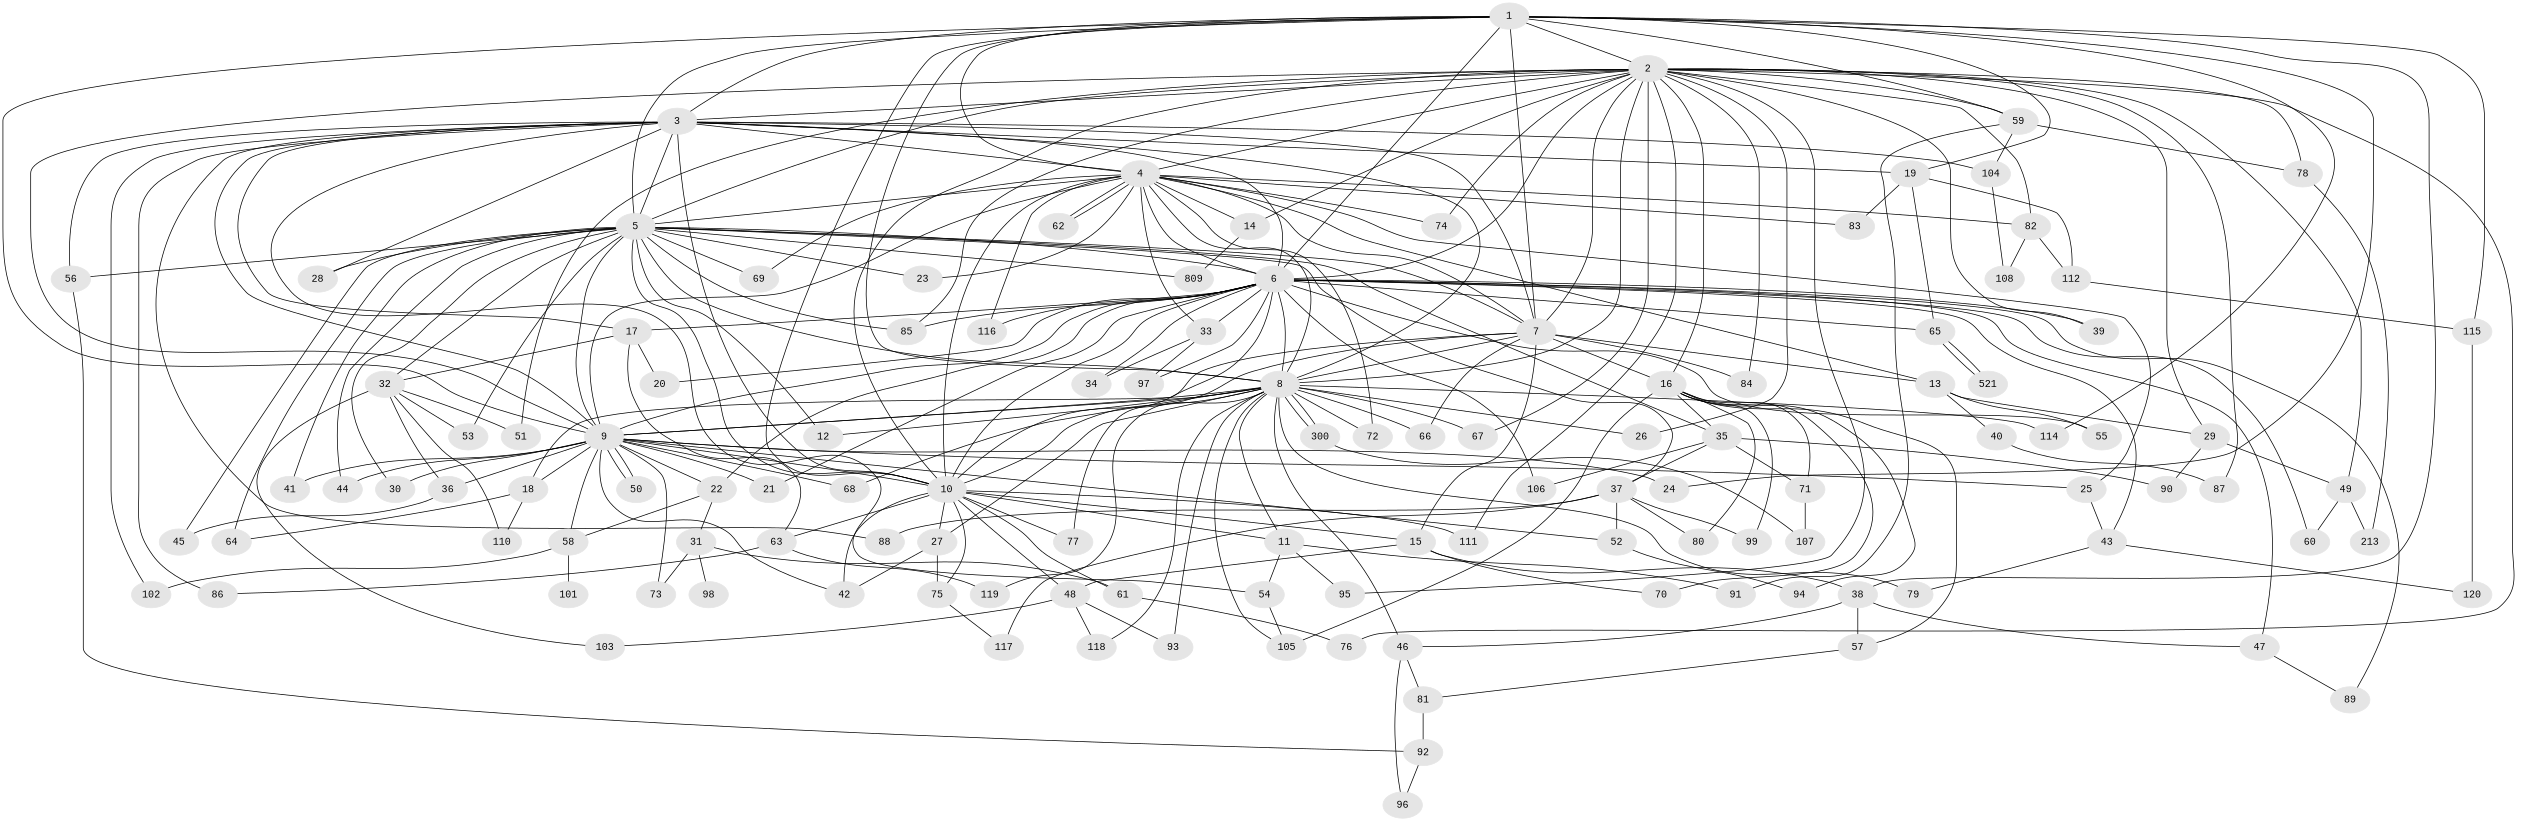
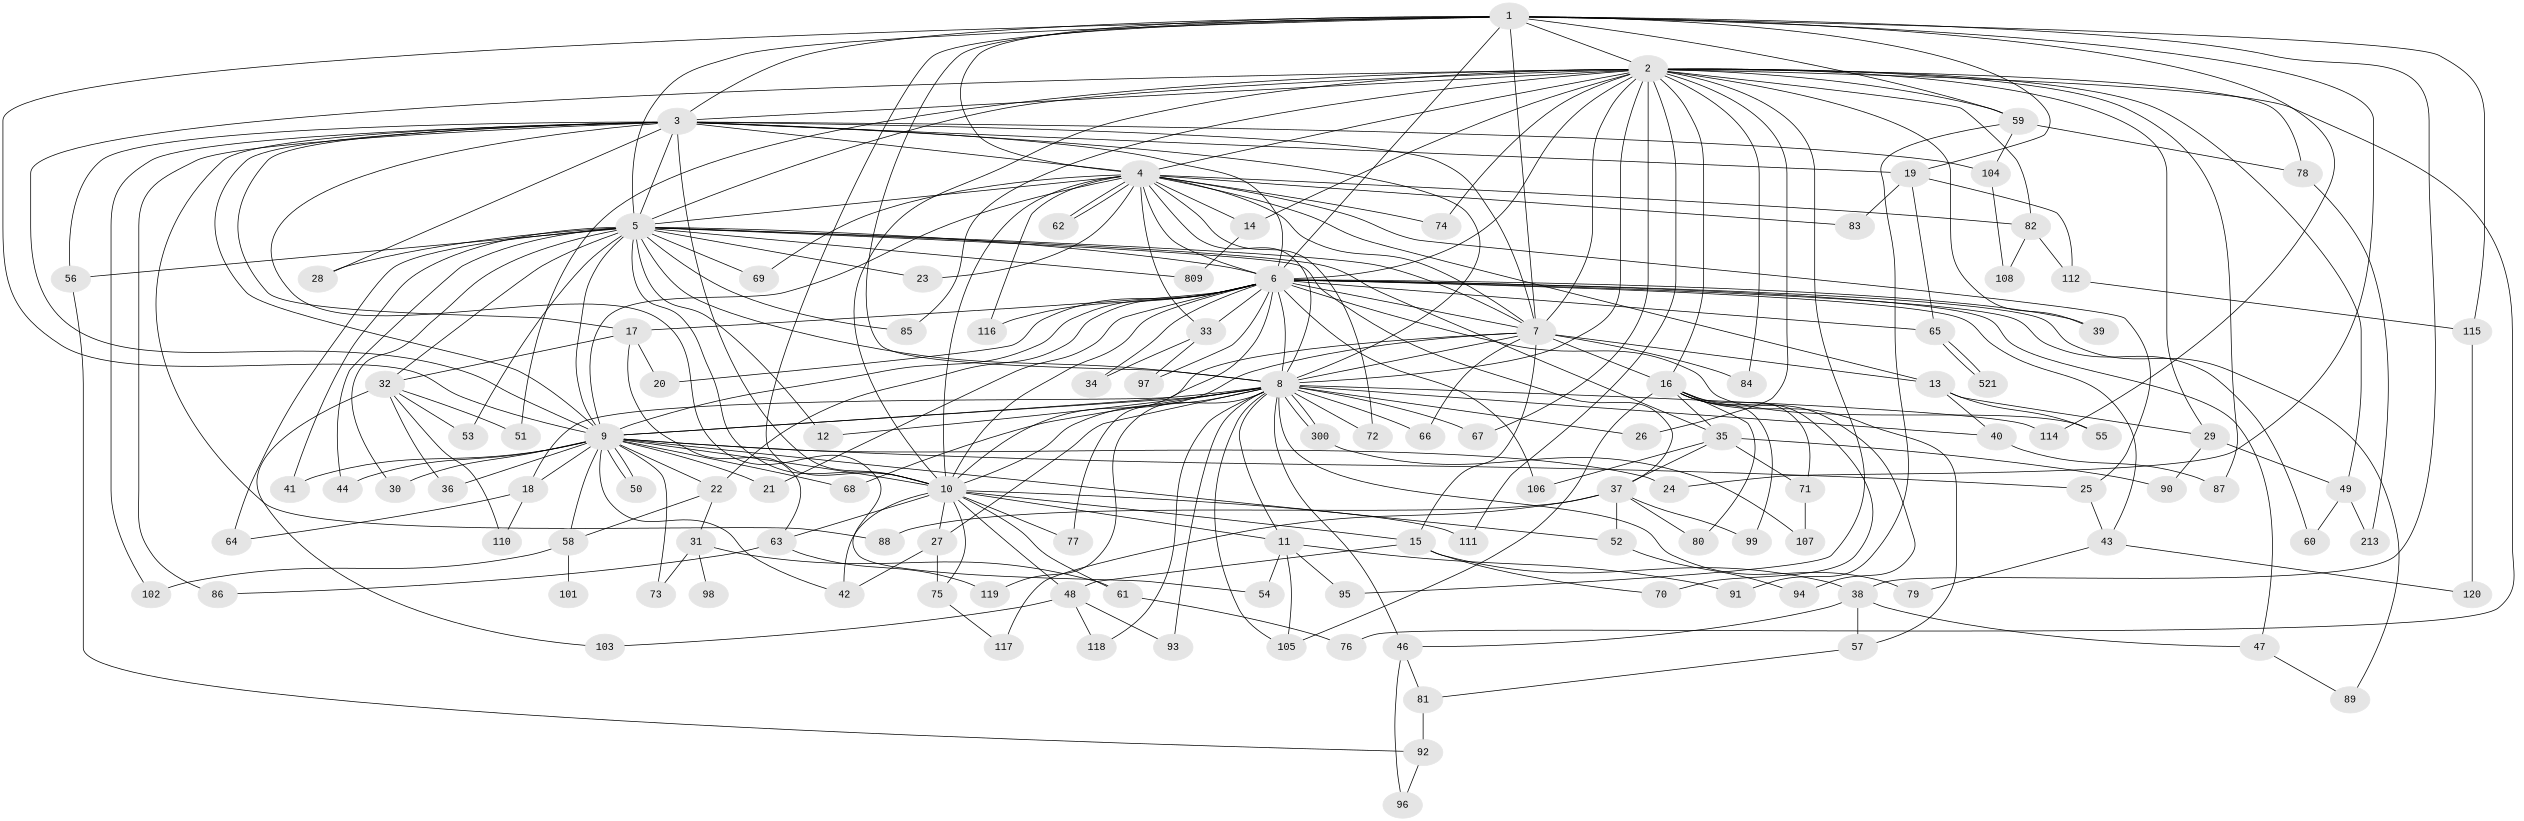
(1090, 305) -> (1394, 303)
none -> (1638, 411)
(179, 542) -> none
(1275, 620) -> (1291, 595)
